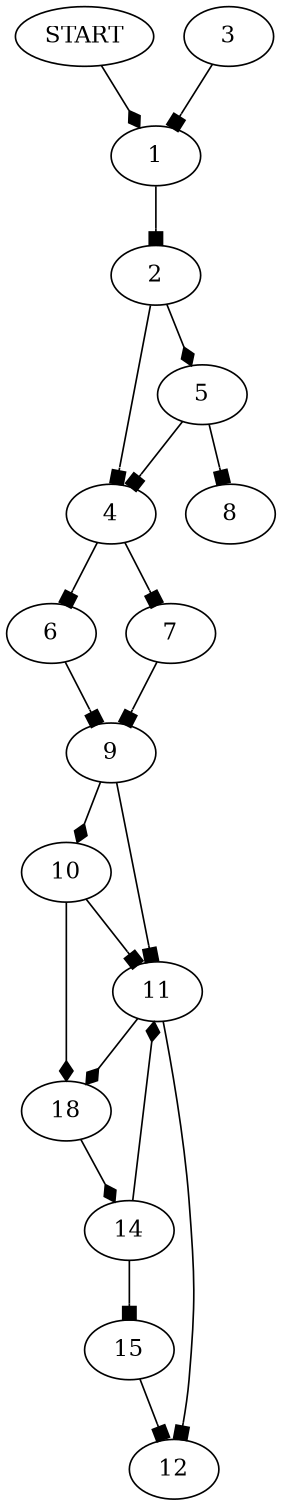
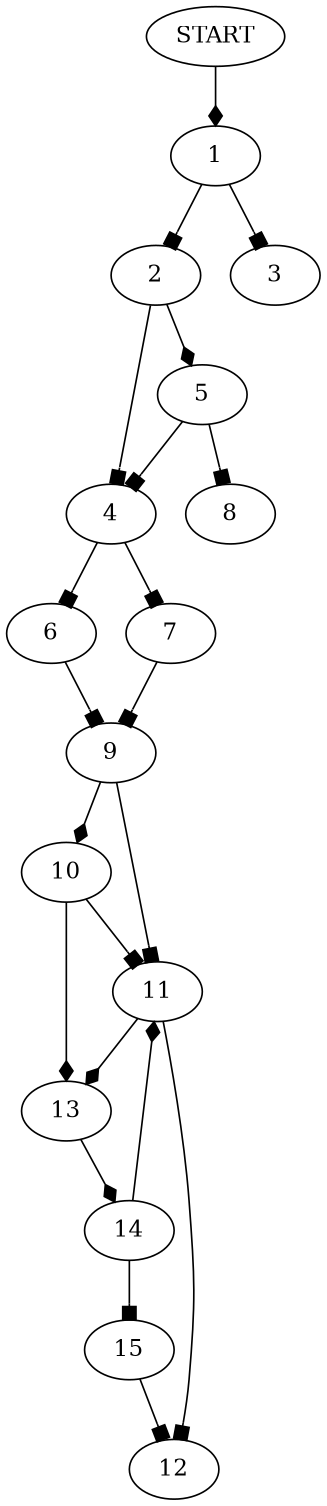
(197, 89) -> (242, 208)
(66, 1111) -> (66, 1111)
